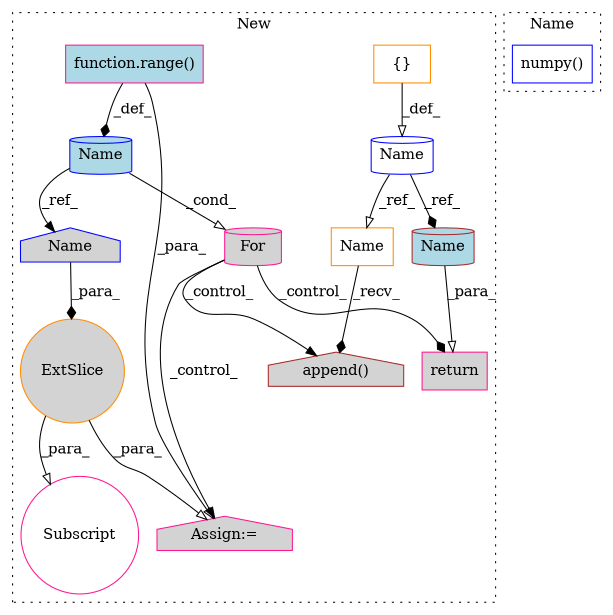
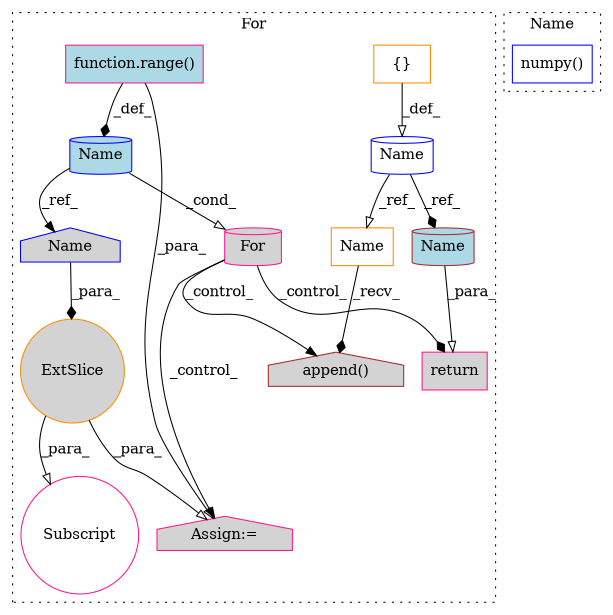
(254, 25) -> (254, 25)
